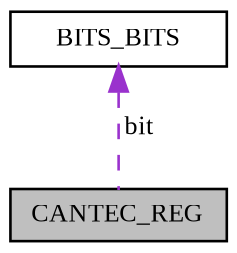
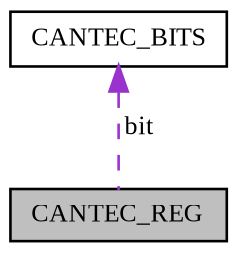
(119, 39) -> (119, 39)
